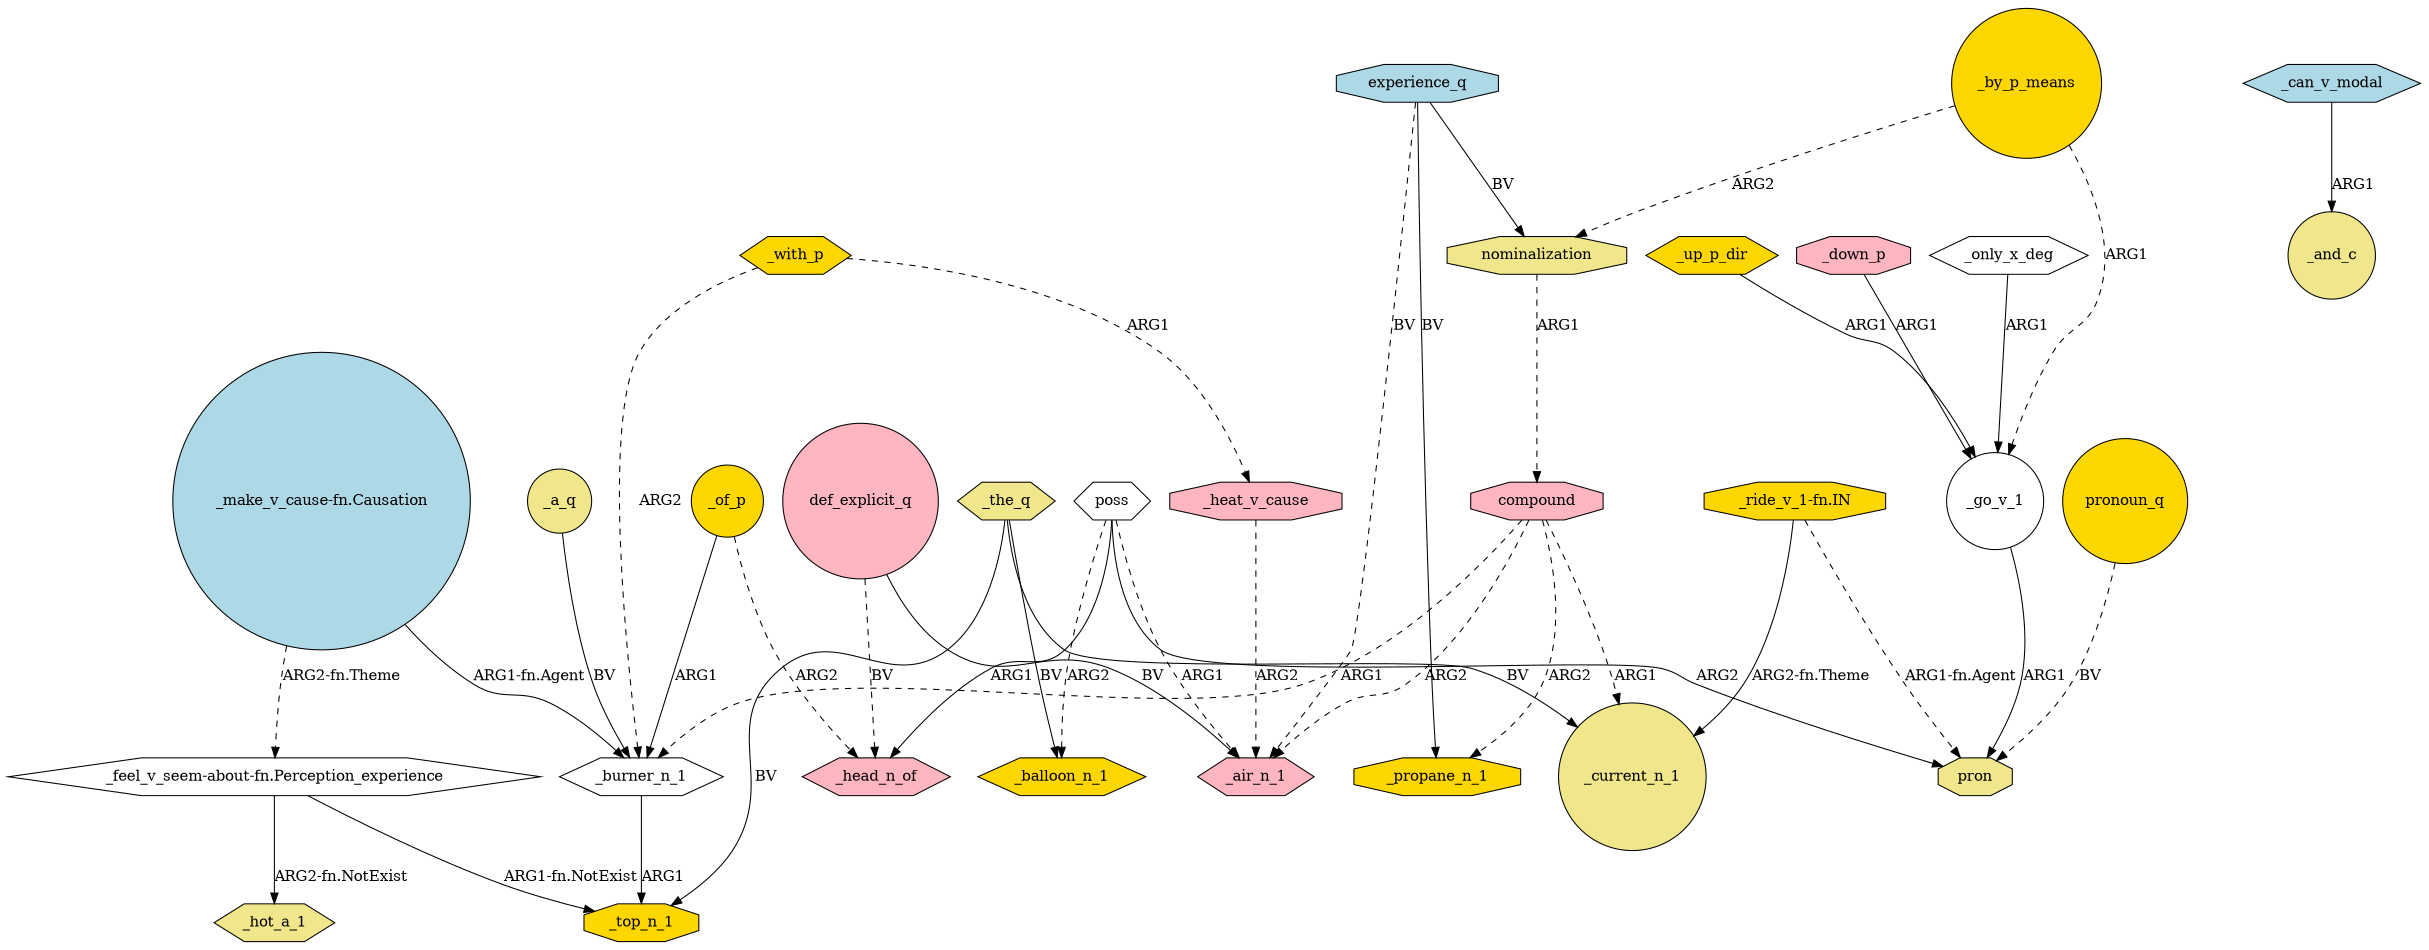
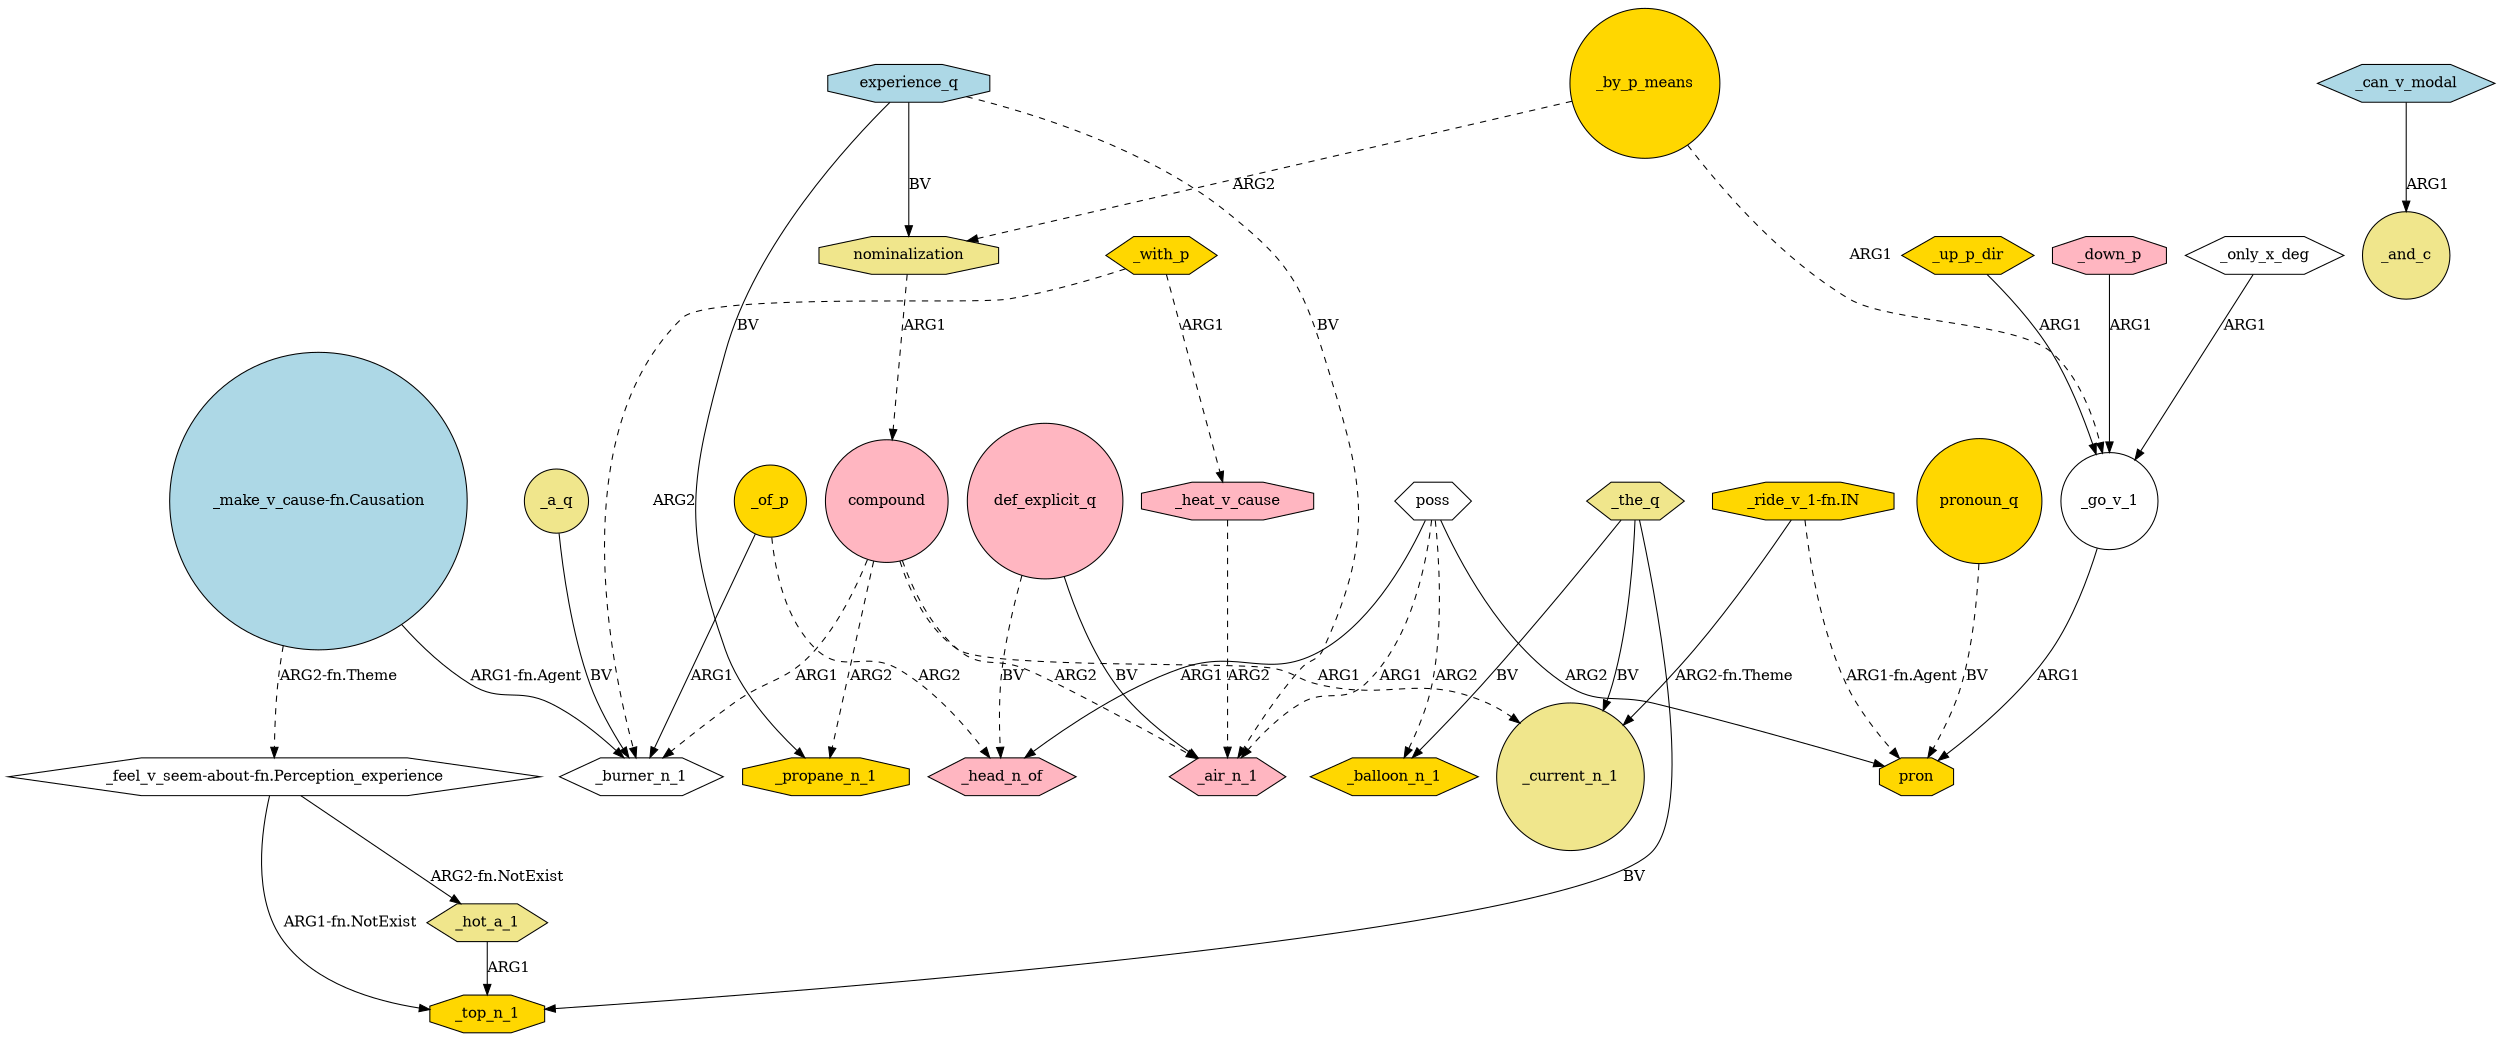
(1537, 501) -> (887, 501)
(1975, 777) -> (1917, 777)
(641, 844) -> (487, 963)
